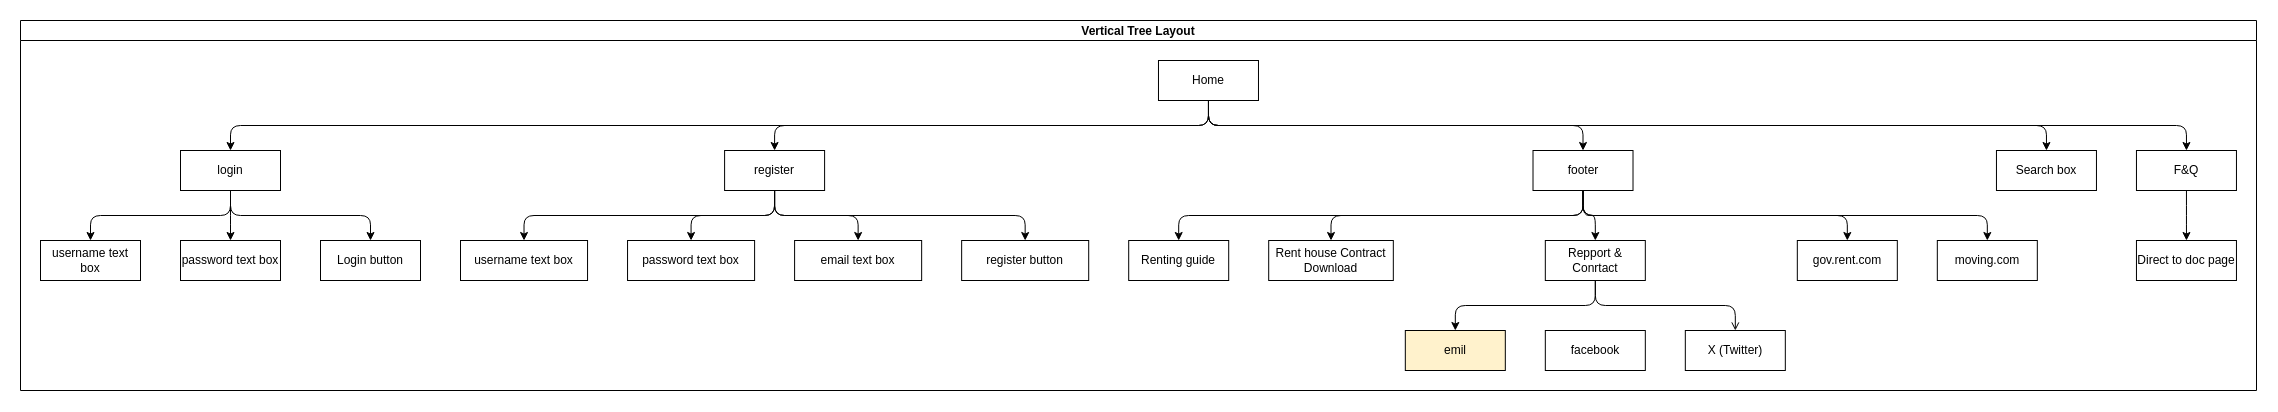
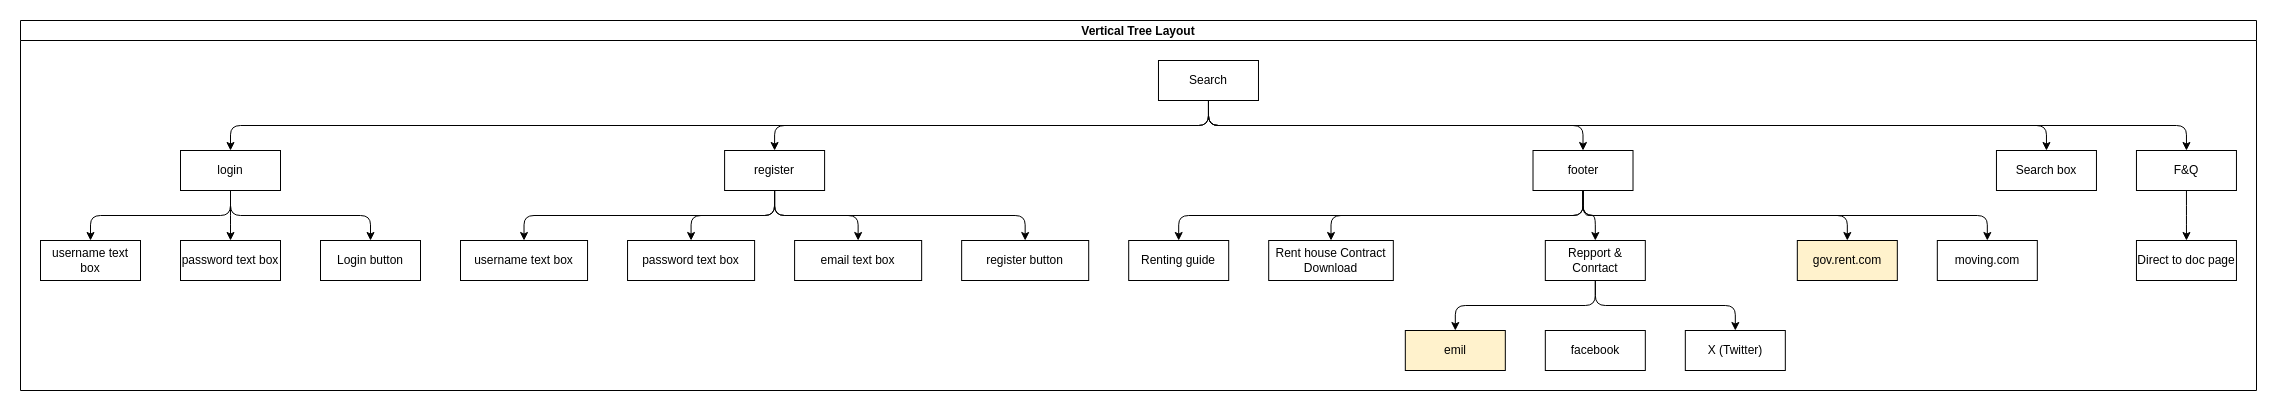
(1209, 81) -> (1209, 81)
(1847, 261) -> (1847, 261)
(1735, 324) -> (1735, 322)
